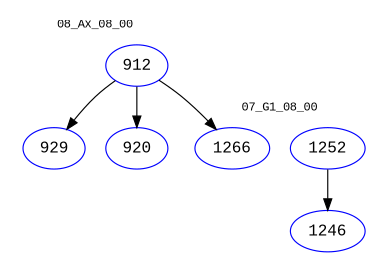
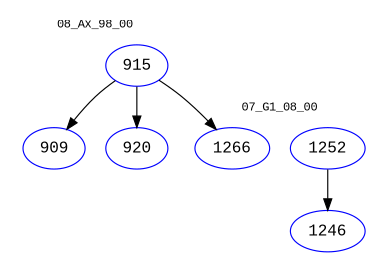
(95, 25) -> (95, 25)
(137, 66) -> (137, 66)
(54, 148) -> (54, 148)
